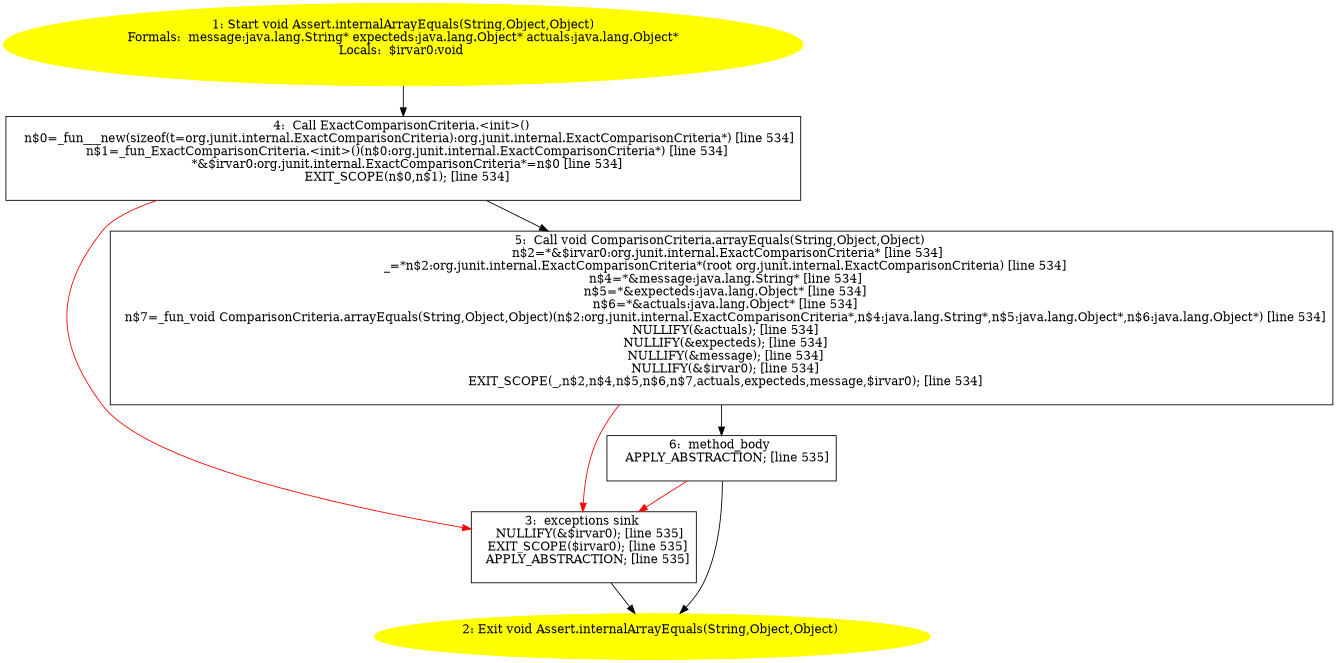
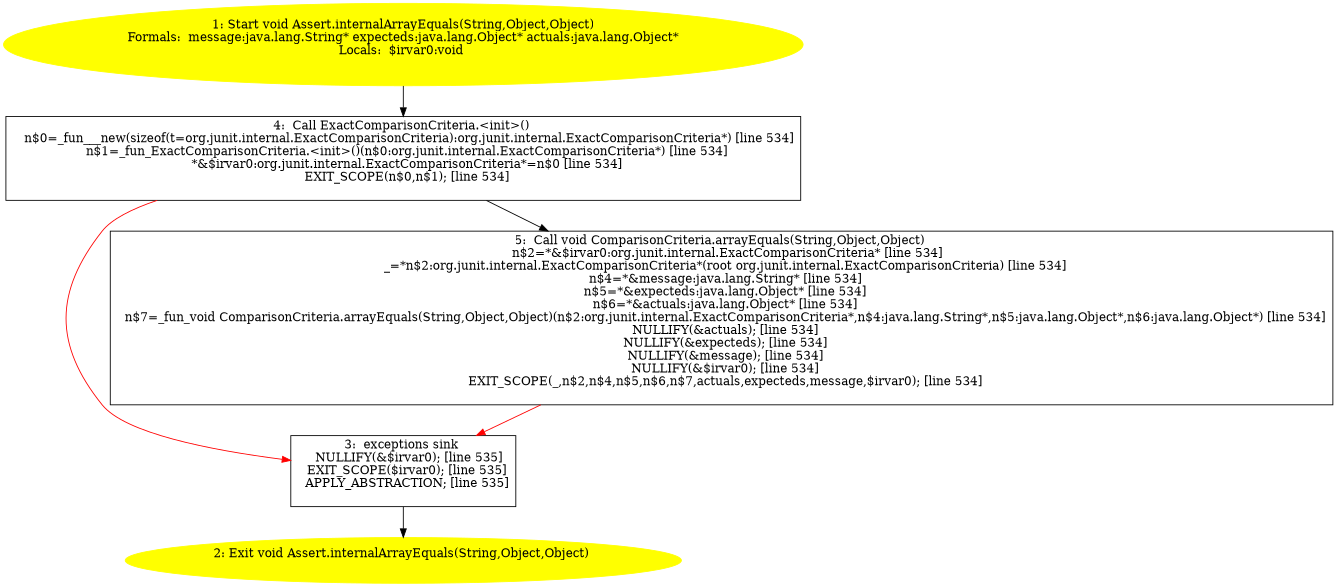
(722, 458) -> none
